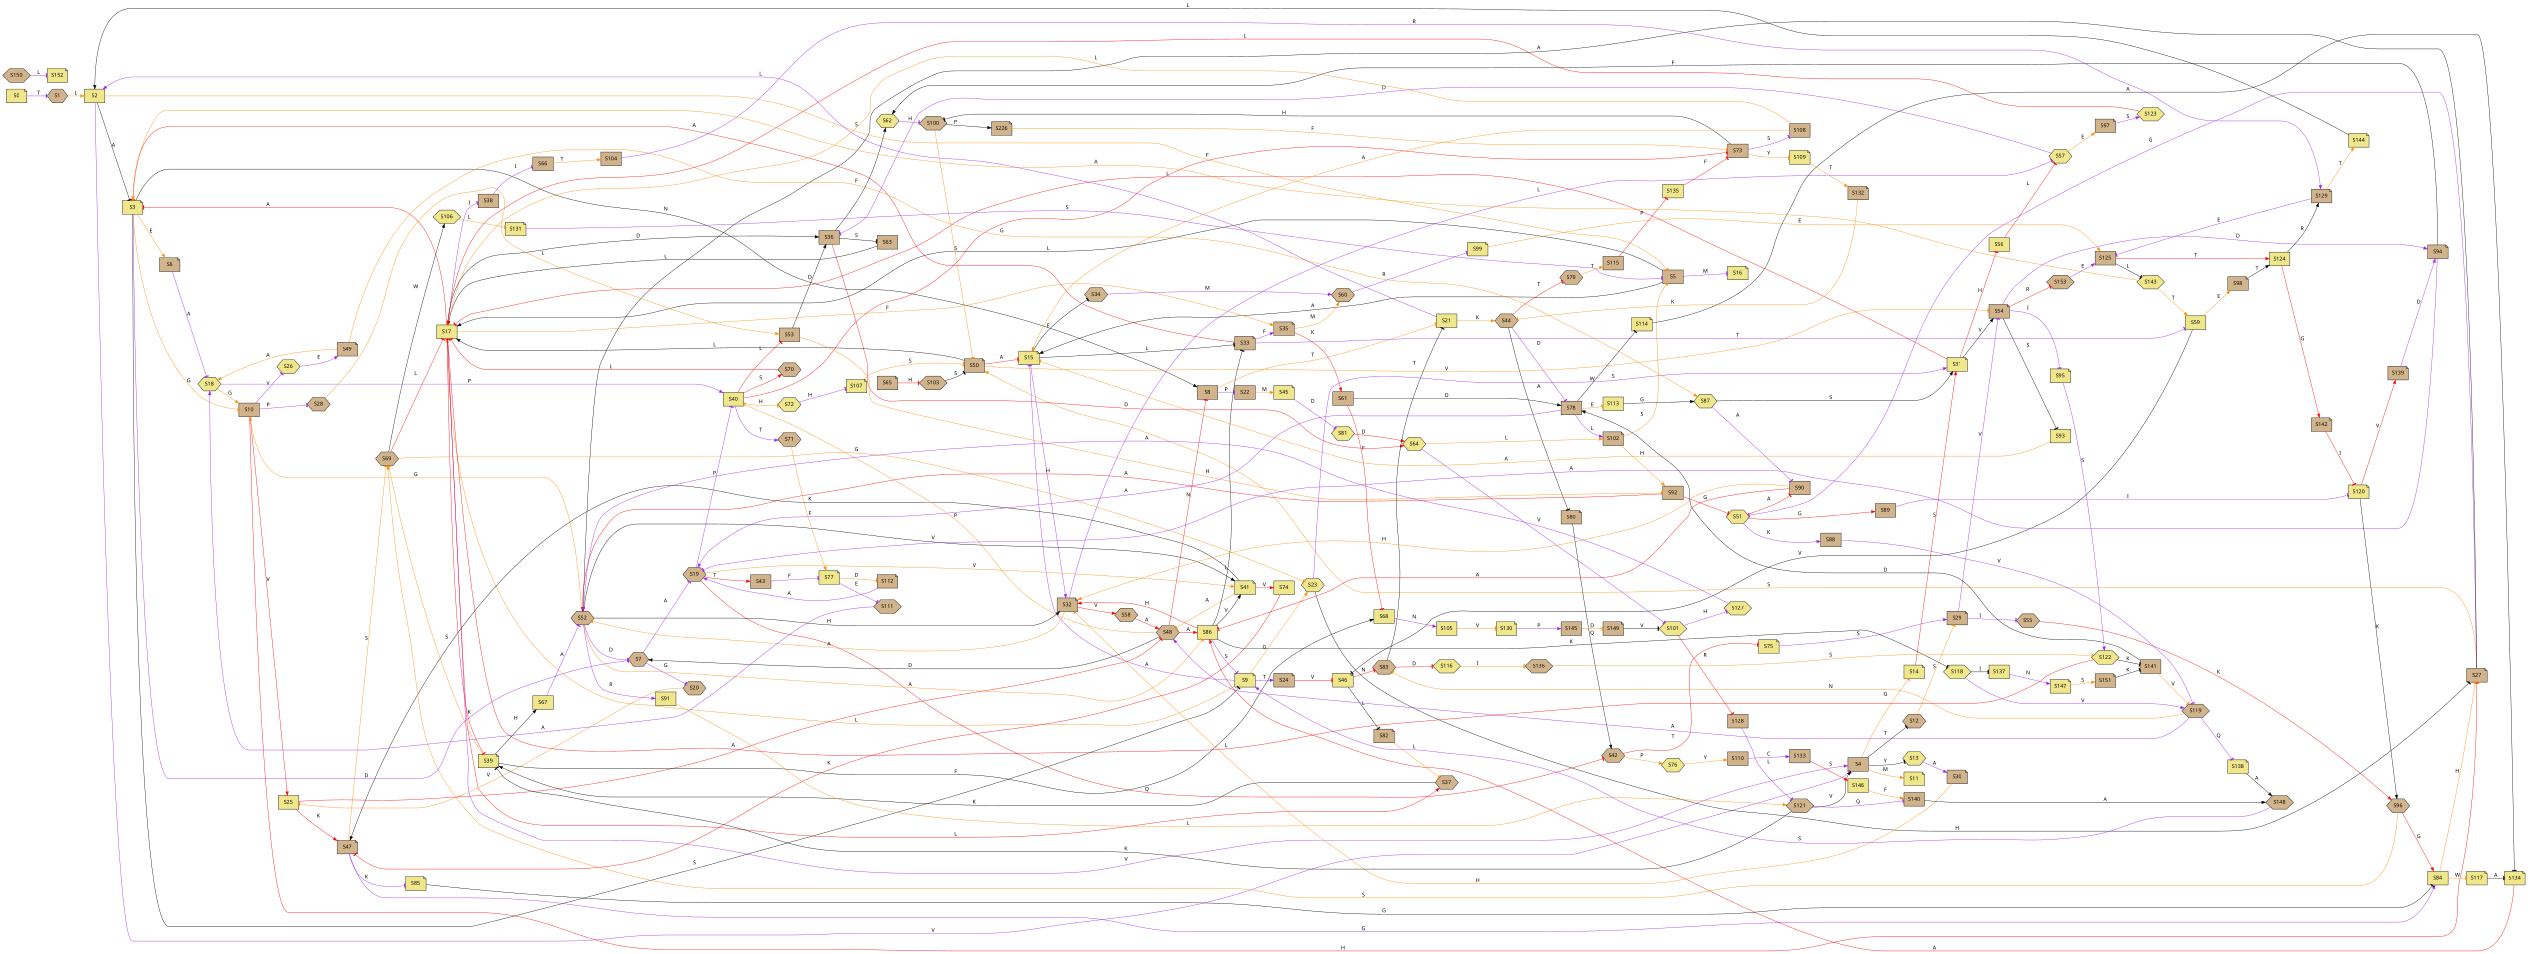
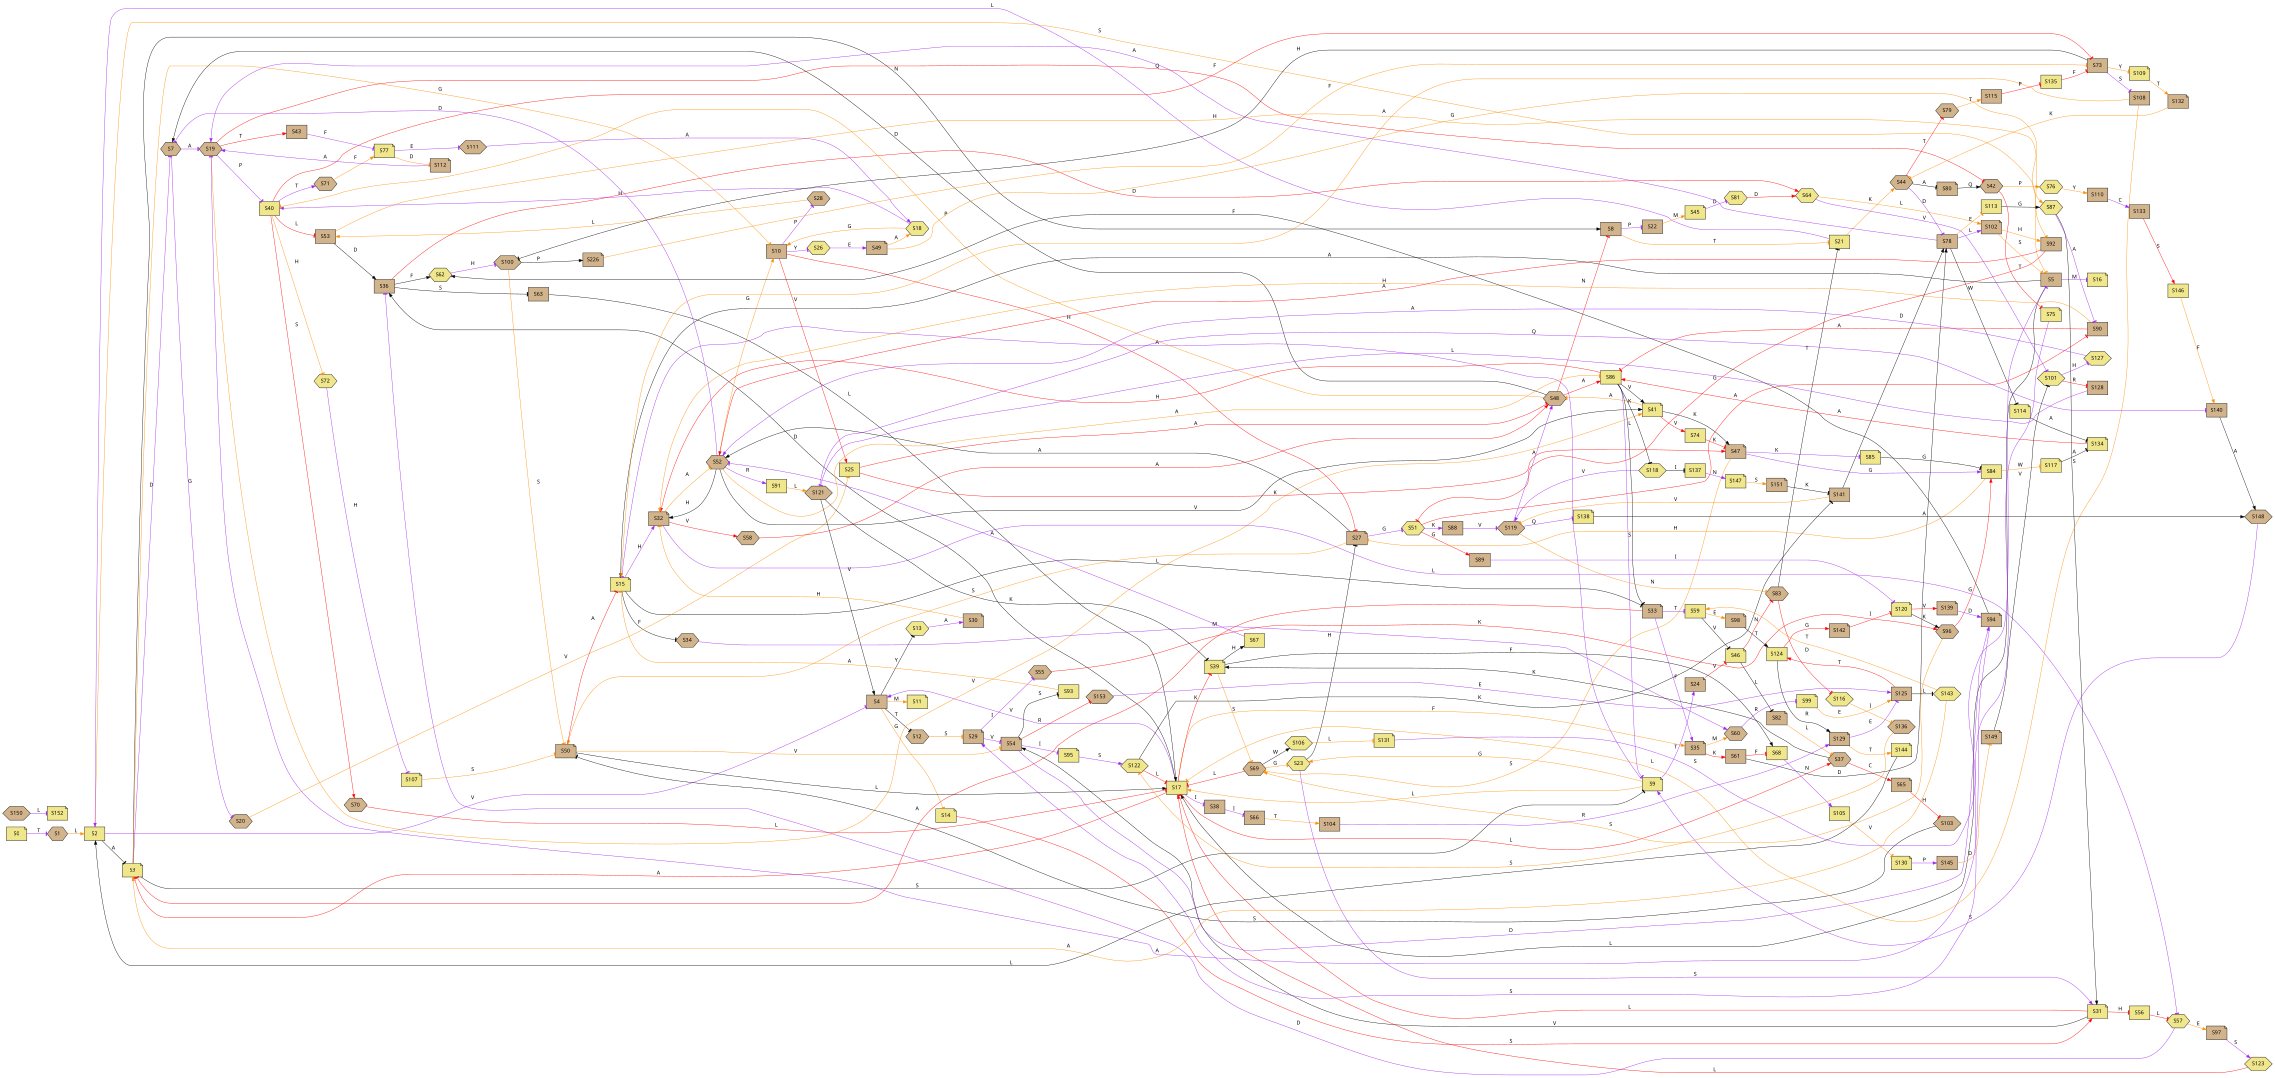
(170, 265) -> none
(470, 381) -> (620, 194)
none -> (1868, 771)
